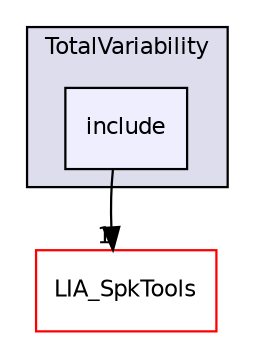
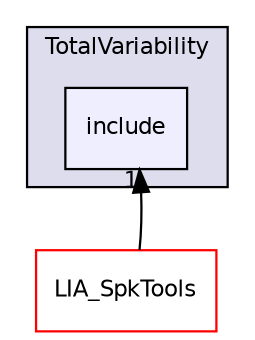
(111, 201) -> (141, 221)
